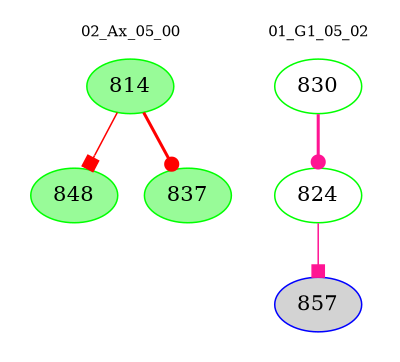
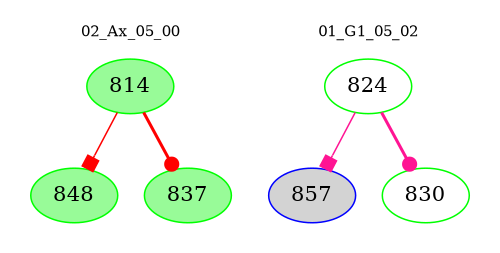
(318, 135) -> (394, 135)
